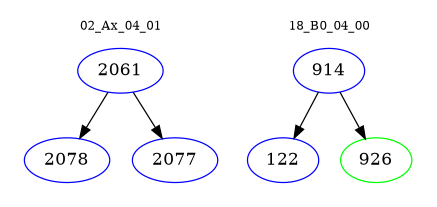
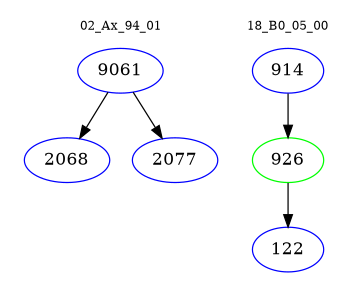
(121, 27) -> (121, 27)
(330, 27) -> (288, 27)
(120, 71) -> (120, 71)
(309, 110) -> (288, 199)
(67, 160) -> (67, 160)
